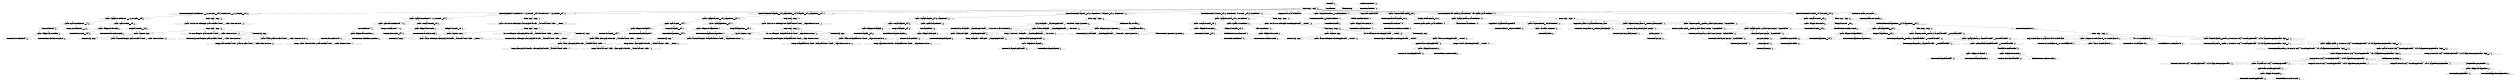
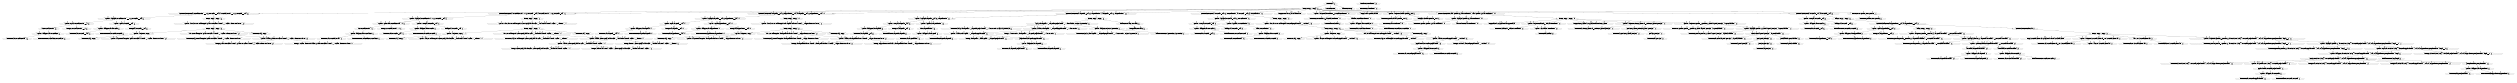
none -> (1977, 49)
